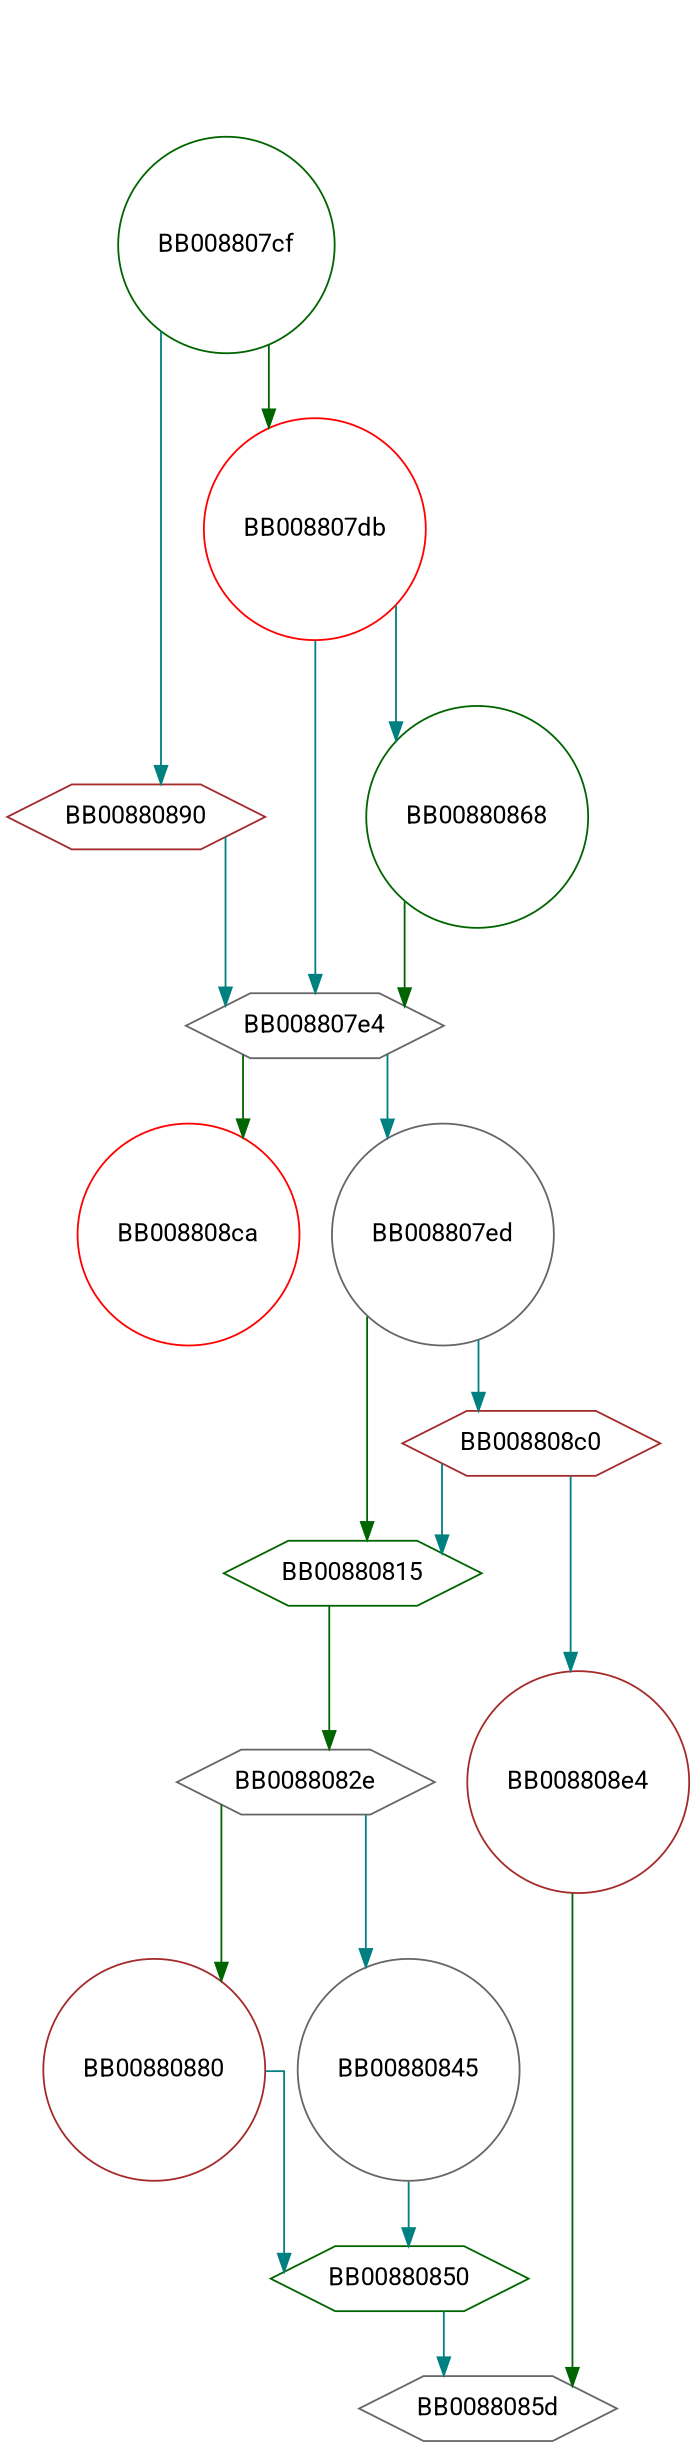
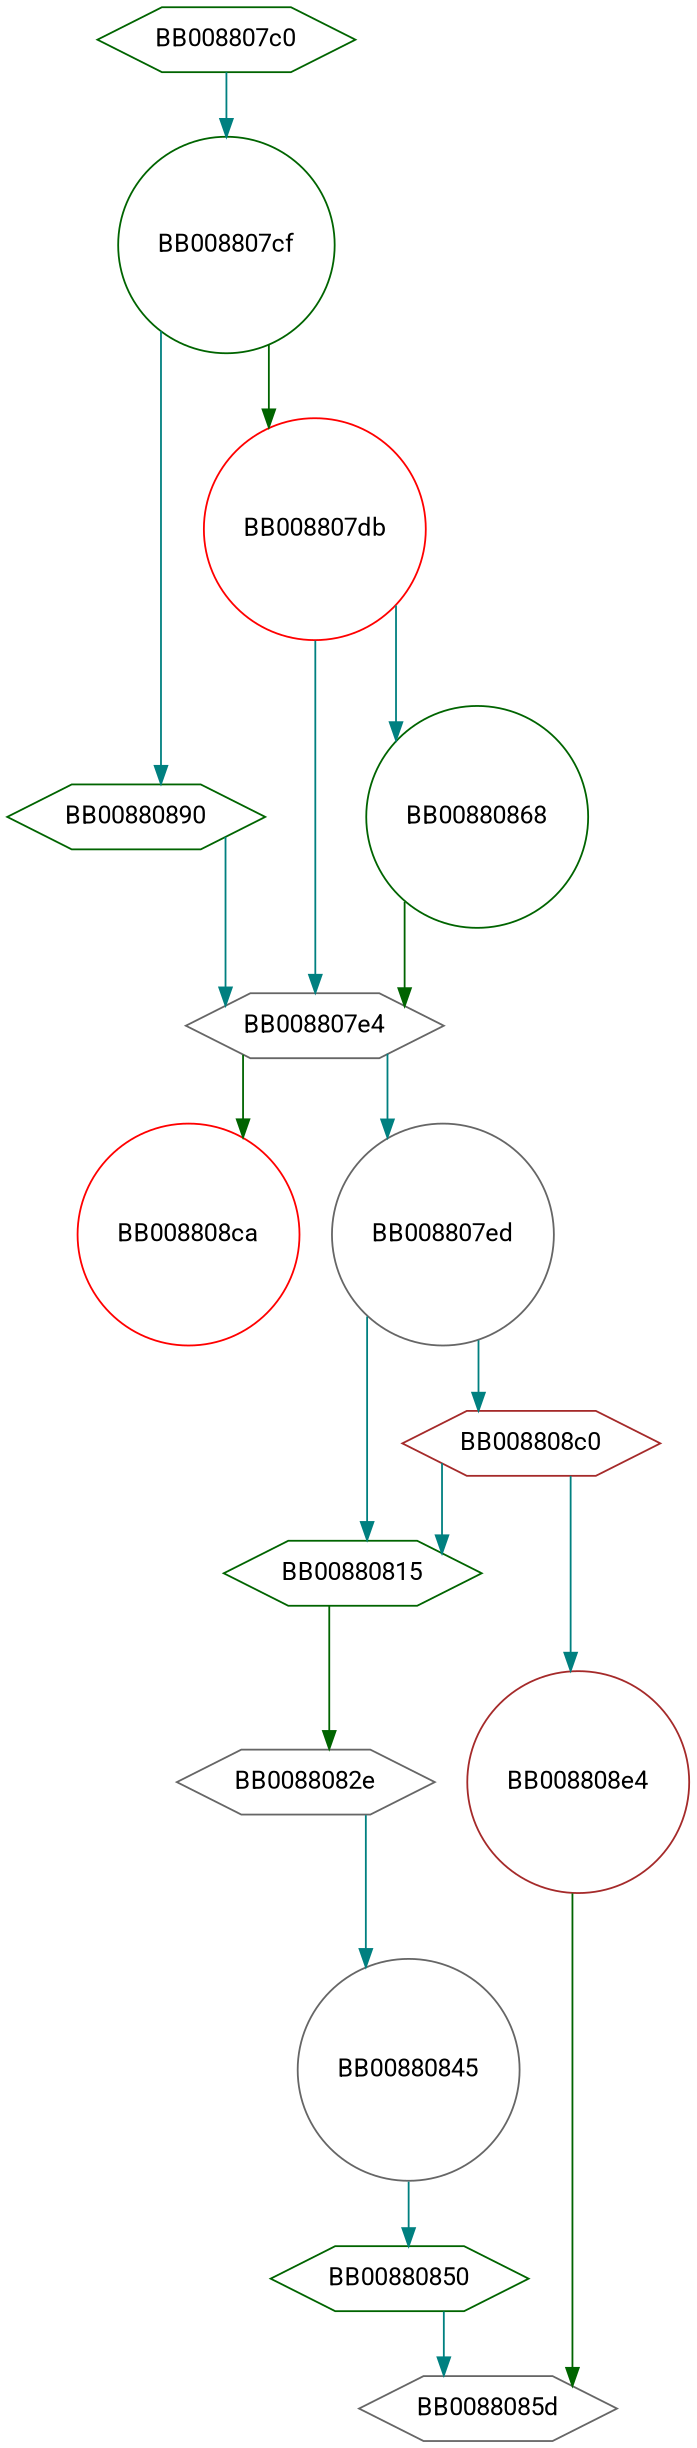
none -> (226, 40)
(136, 817) -> (136, 817)
(367, 1419) -> (367, 1419)
(154, 2070) -> none
